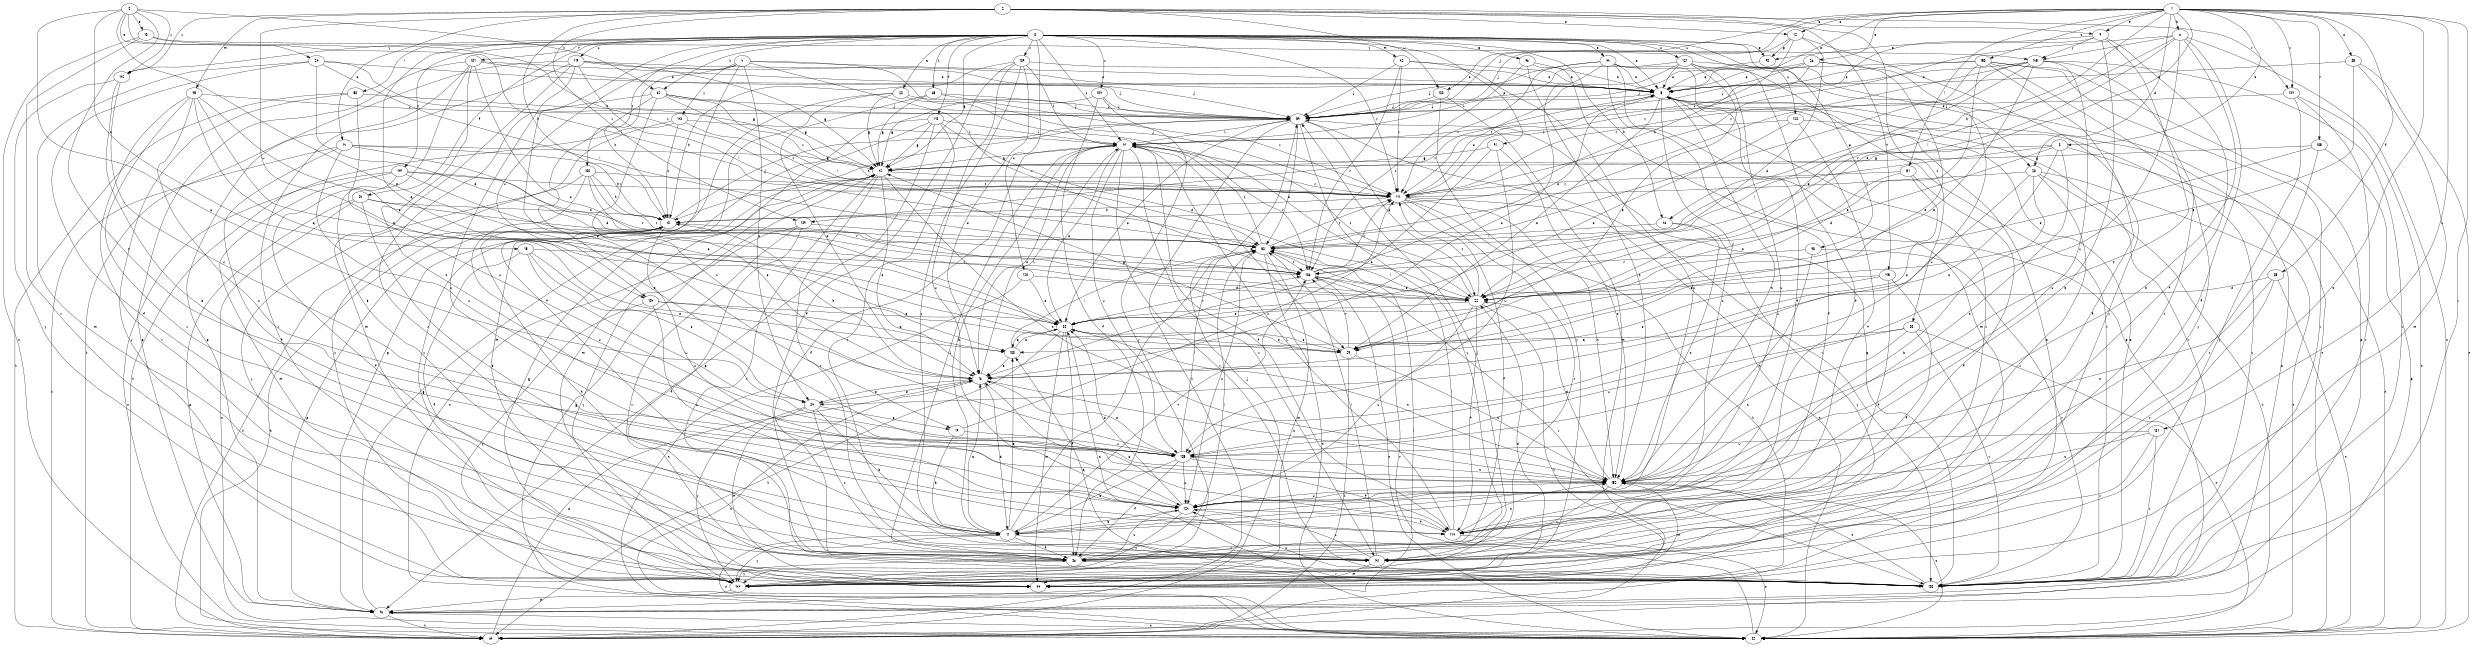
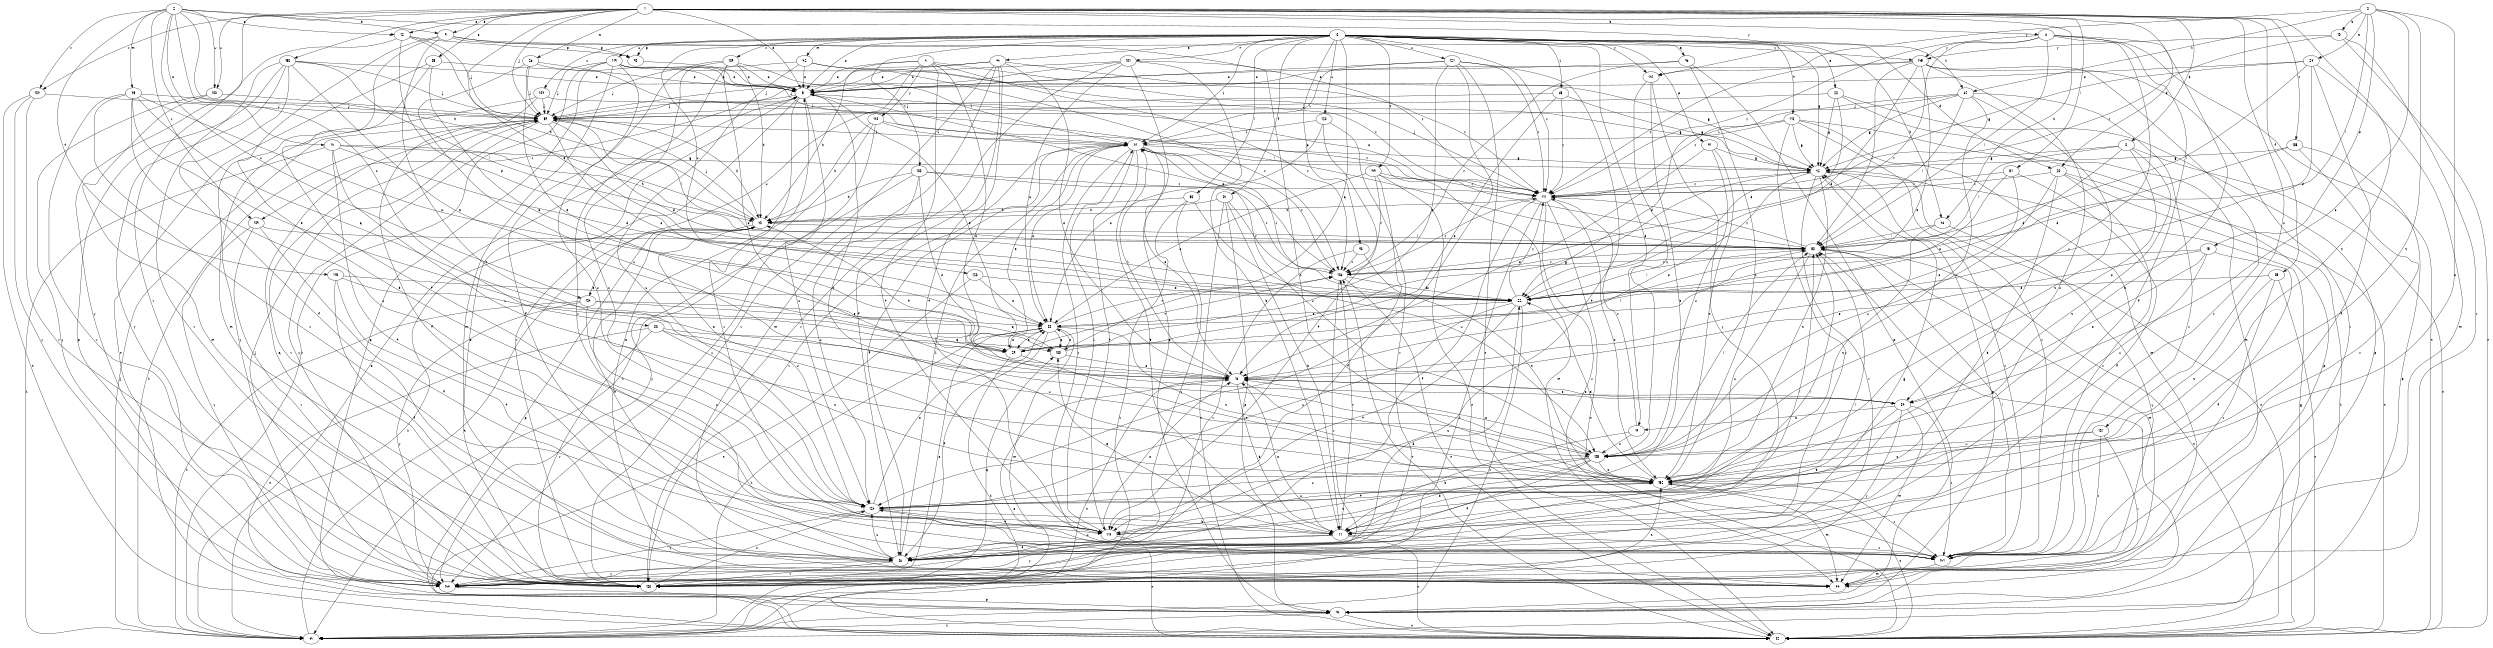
(779, 111) -> (967, 211)
(502, 223) -> (1938, 476)
none -> (239, 407)
(2169, 411) -> (2309, 41)
